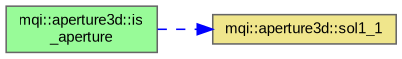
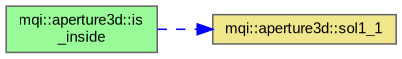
(82, 29) -> (82, 29)
